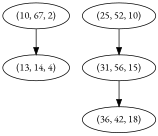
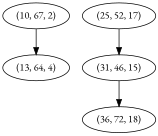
(119, 16) -> (119, 16)
(36, 68) -> (36, 68)
(119, 68) -> (119, 68)
(119, 120) -> (119, 120)
